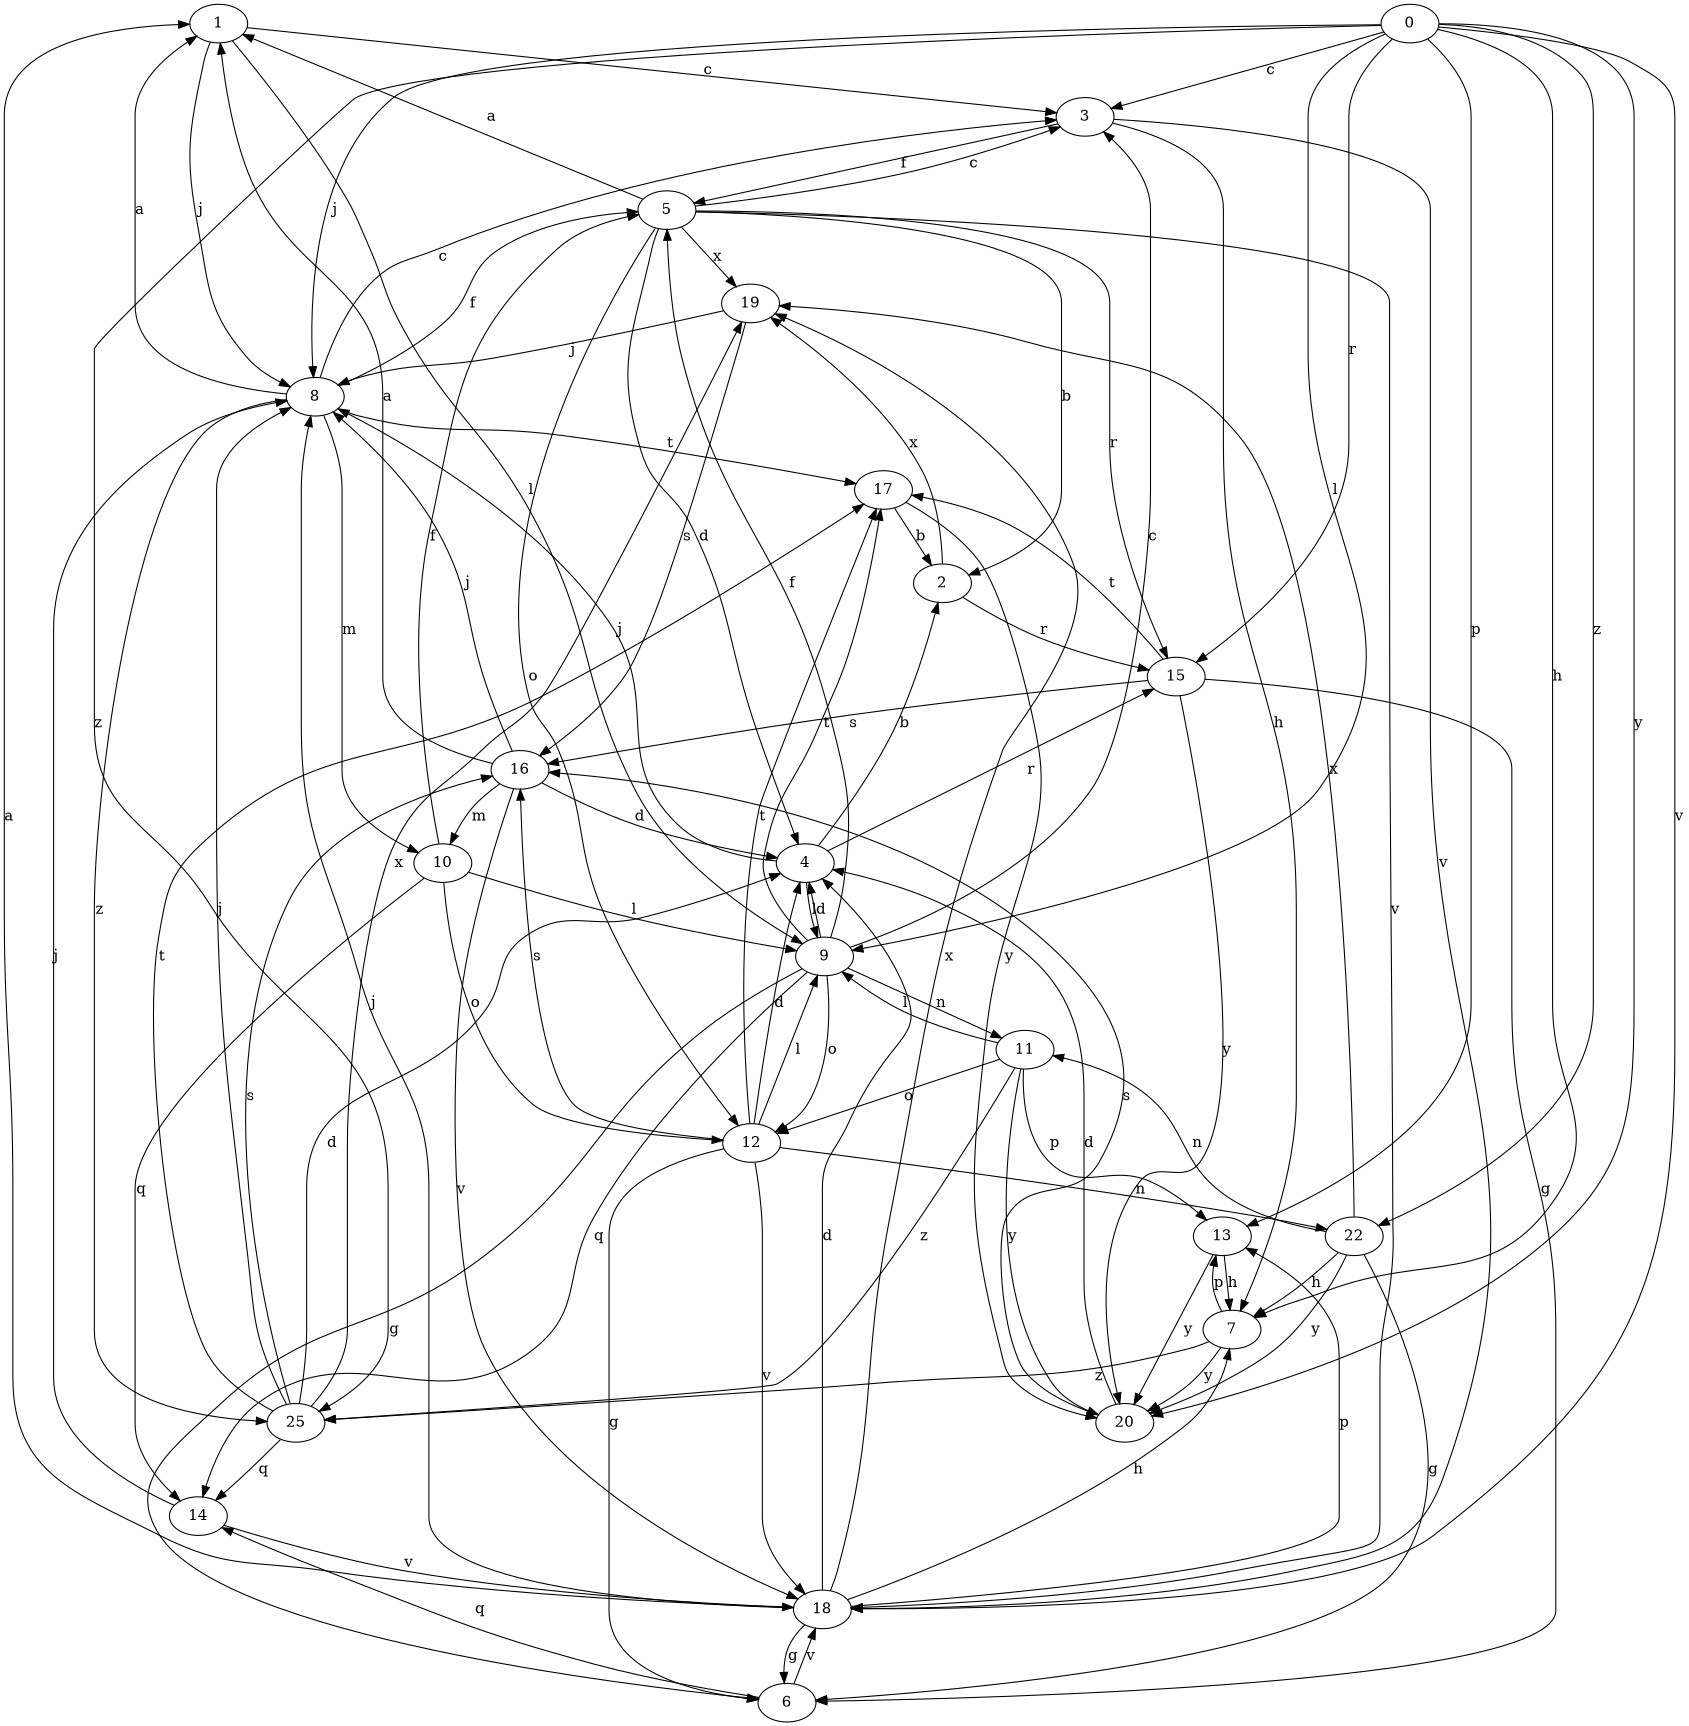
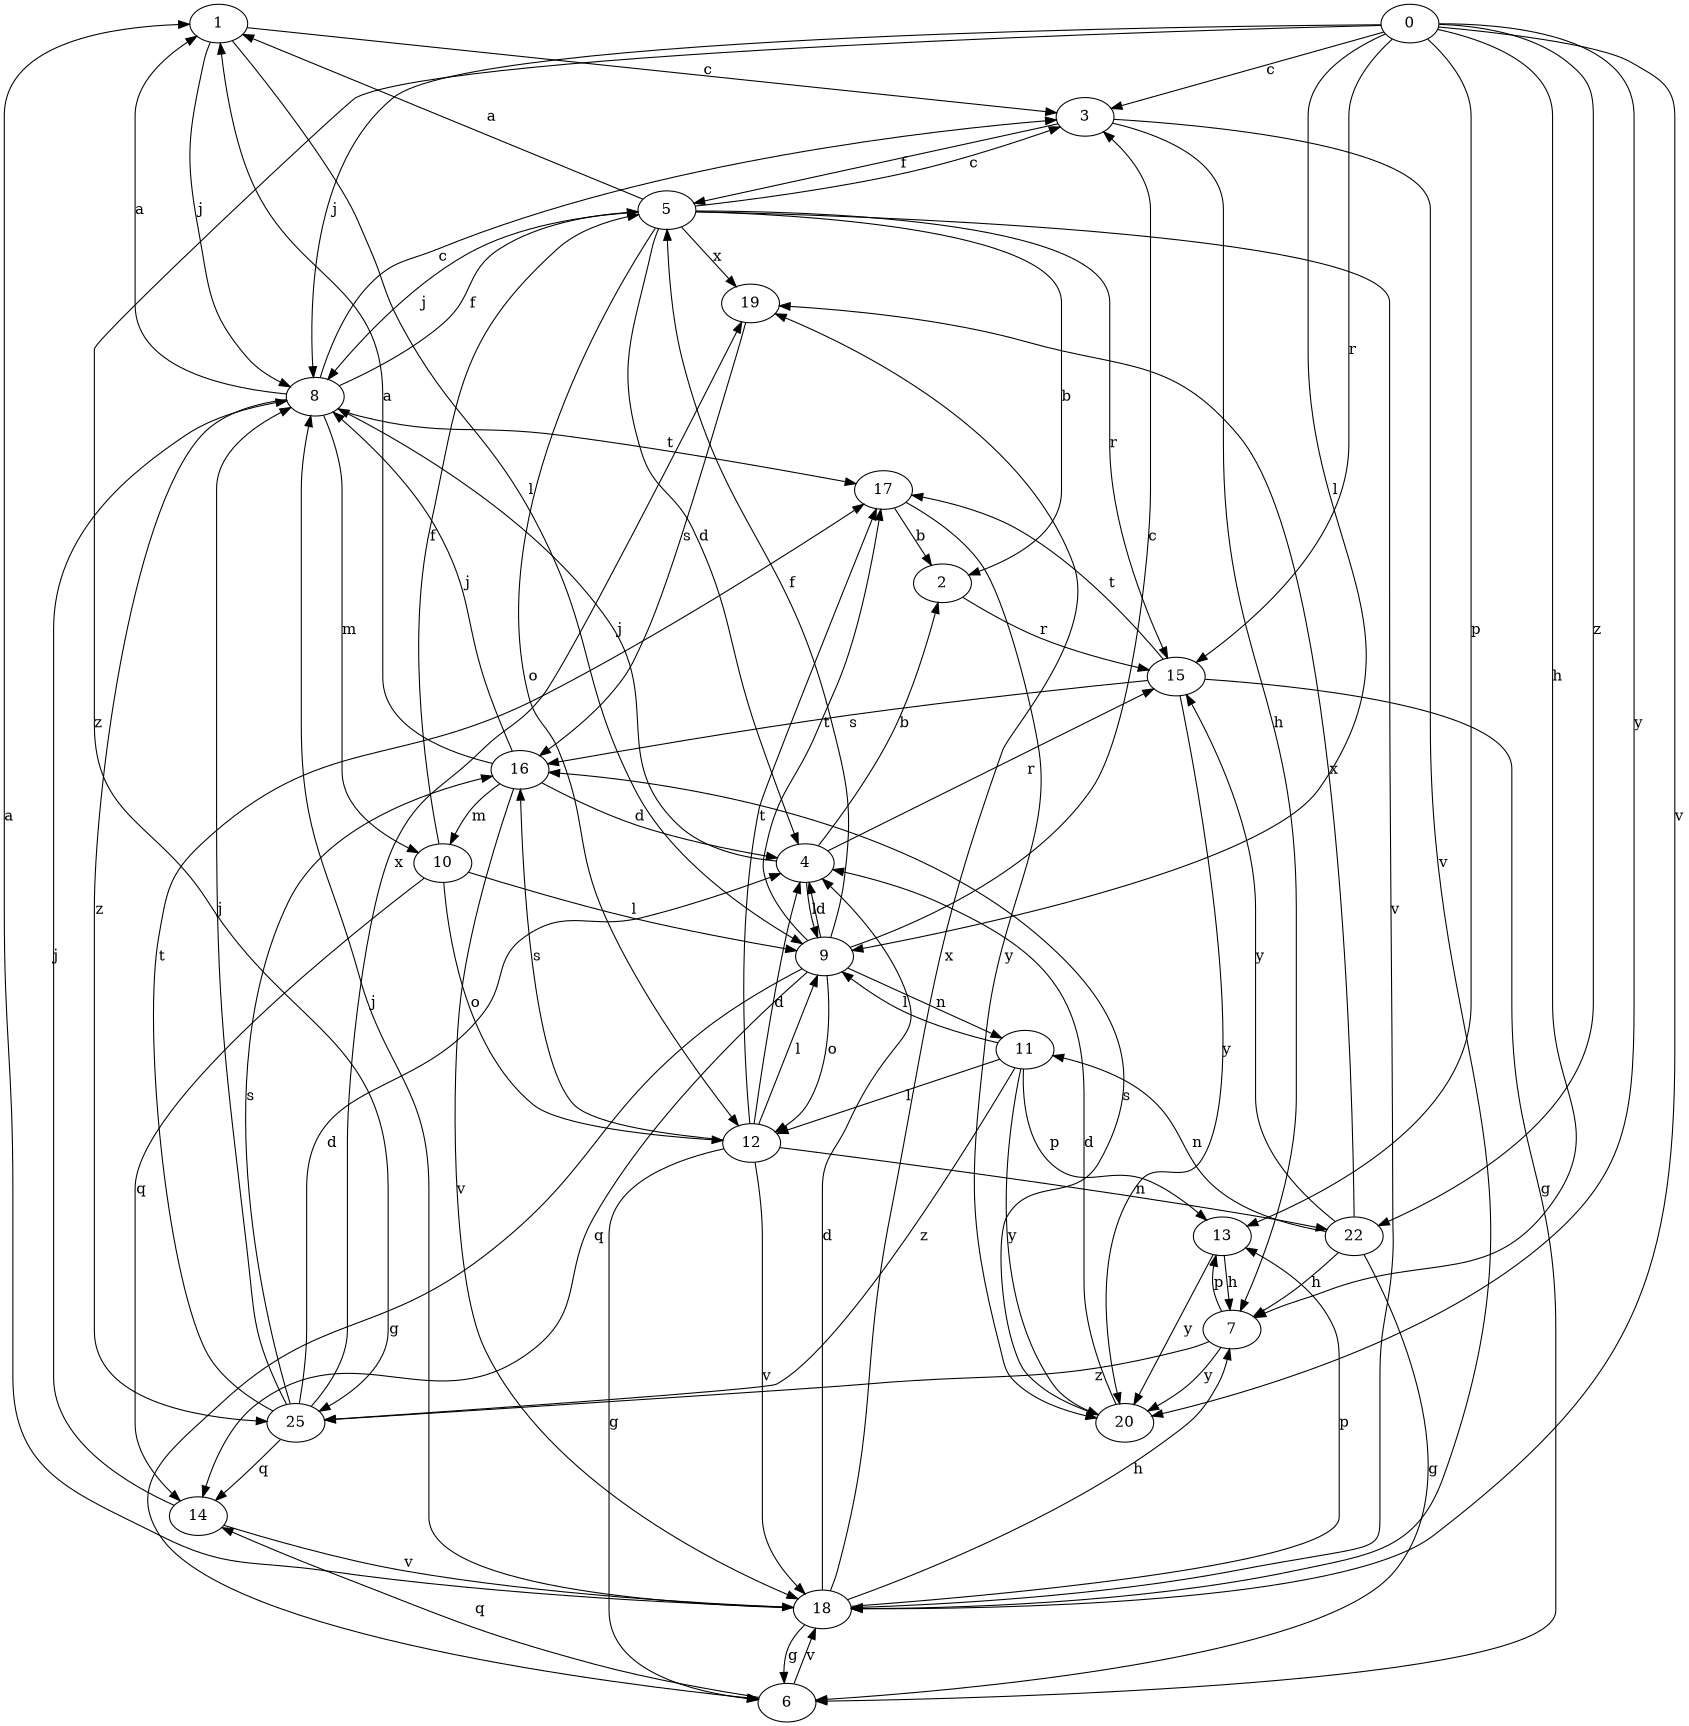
(537, 350) -> (467, 254)
(891, 425) -> none
(909, 1096) -> (909, 1096)
(1271, 1352) -> (1256, 971)
